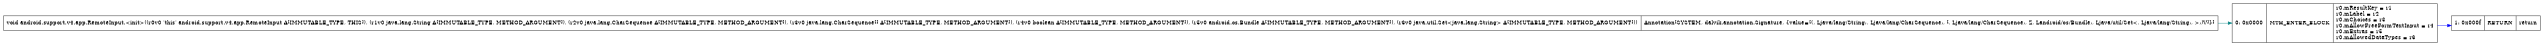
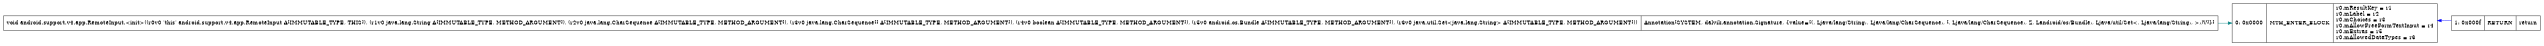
(2442, 26) -> (2446, 21)
